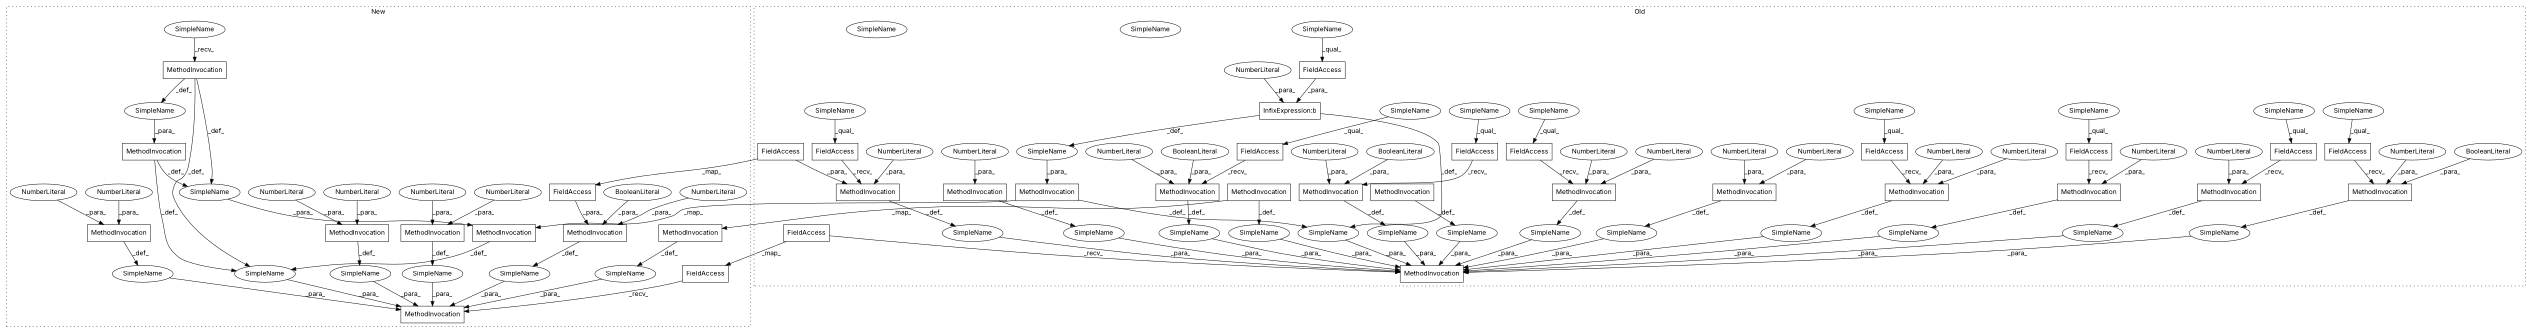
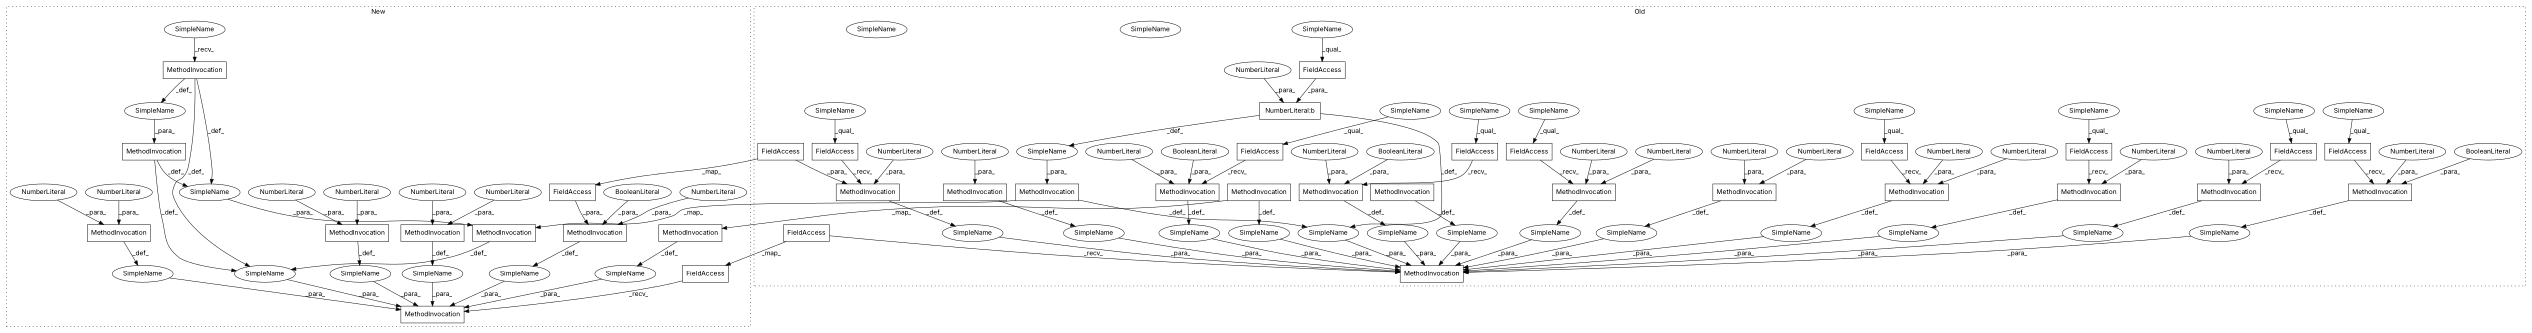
(1290, 111) -> (1290, 111)
